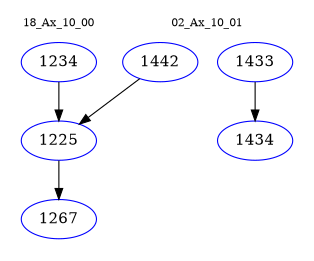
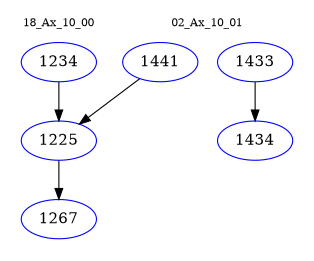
(160, 62) -> (160, 62)
